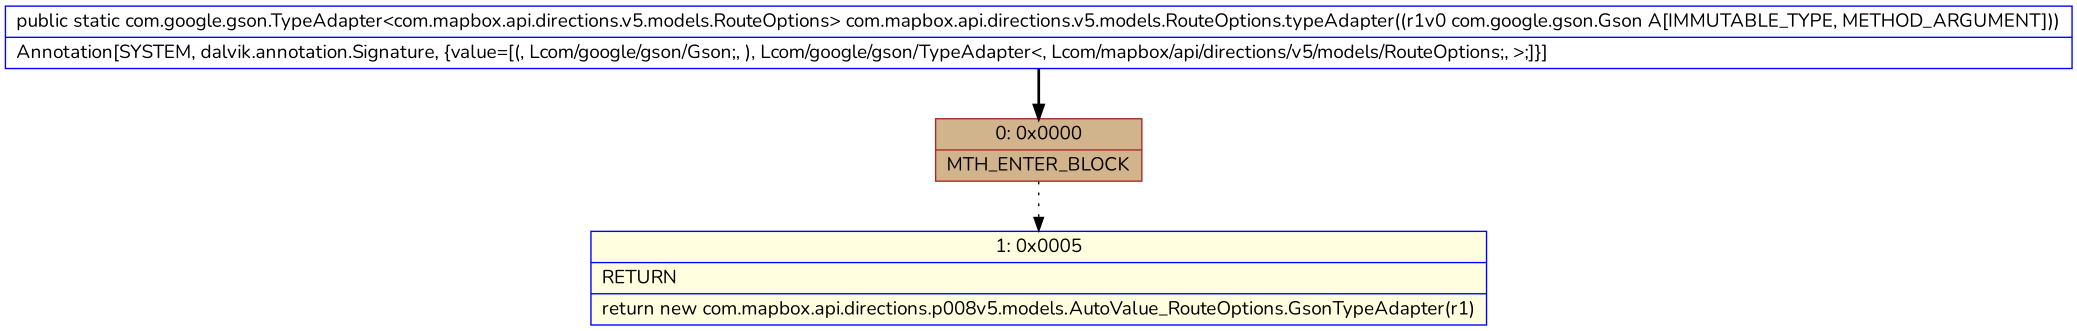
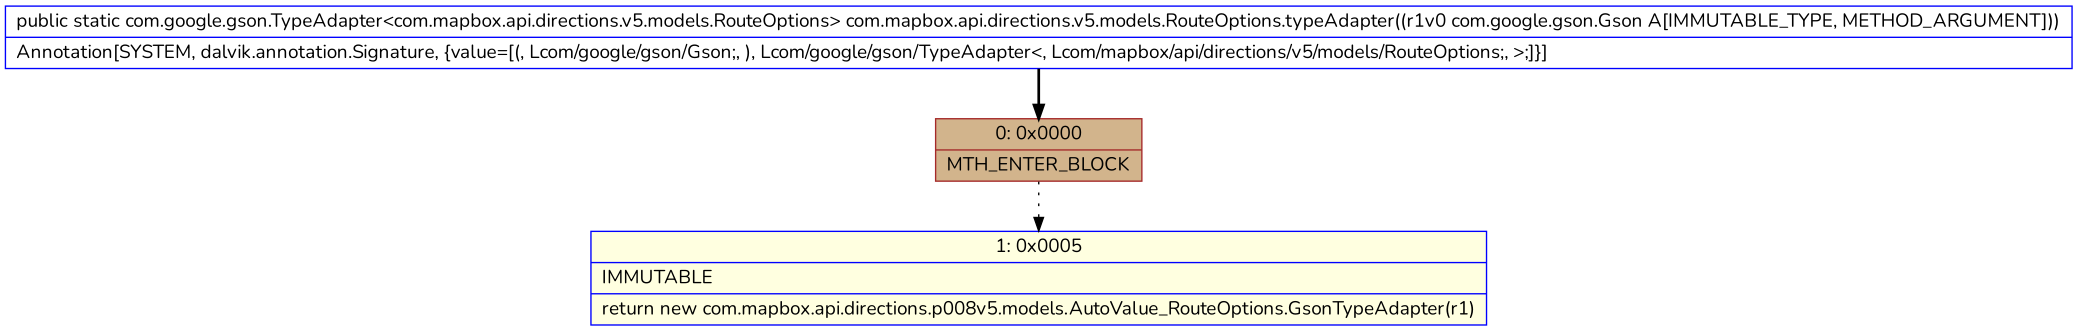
(640, 277) -> (657, 277)
